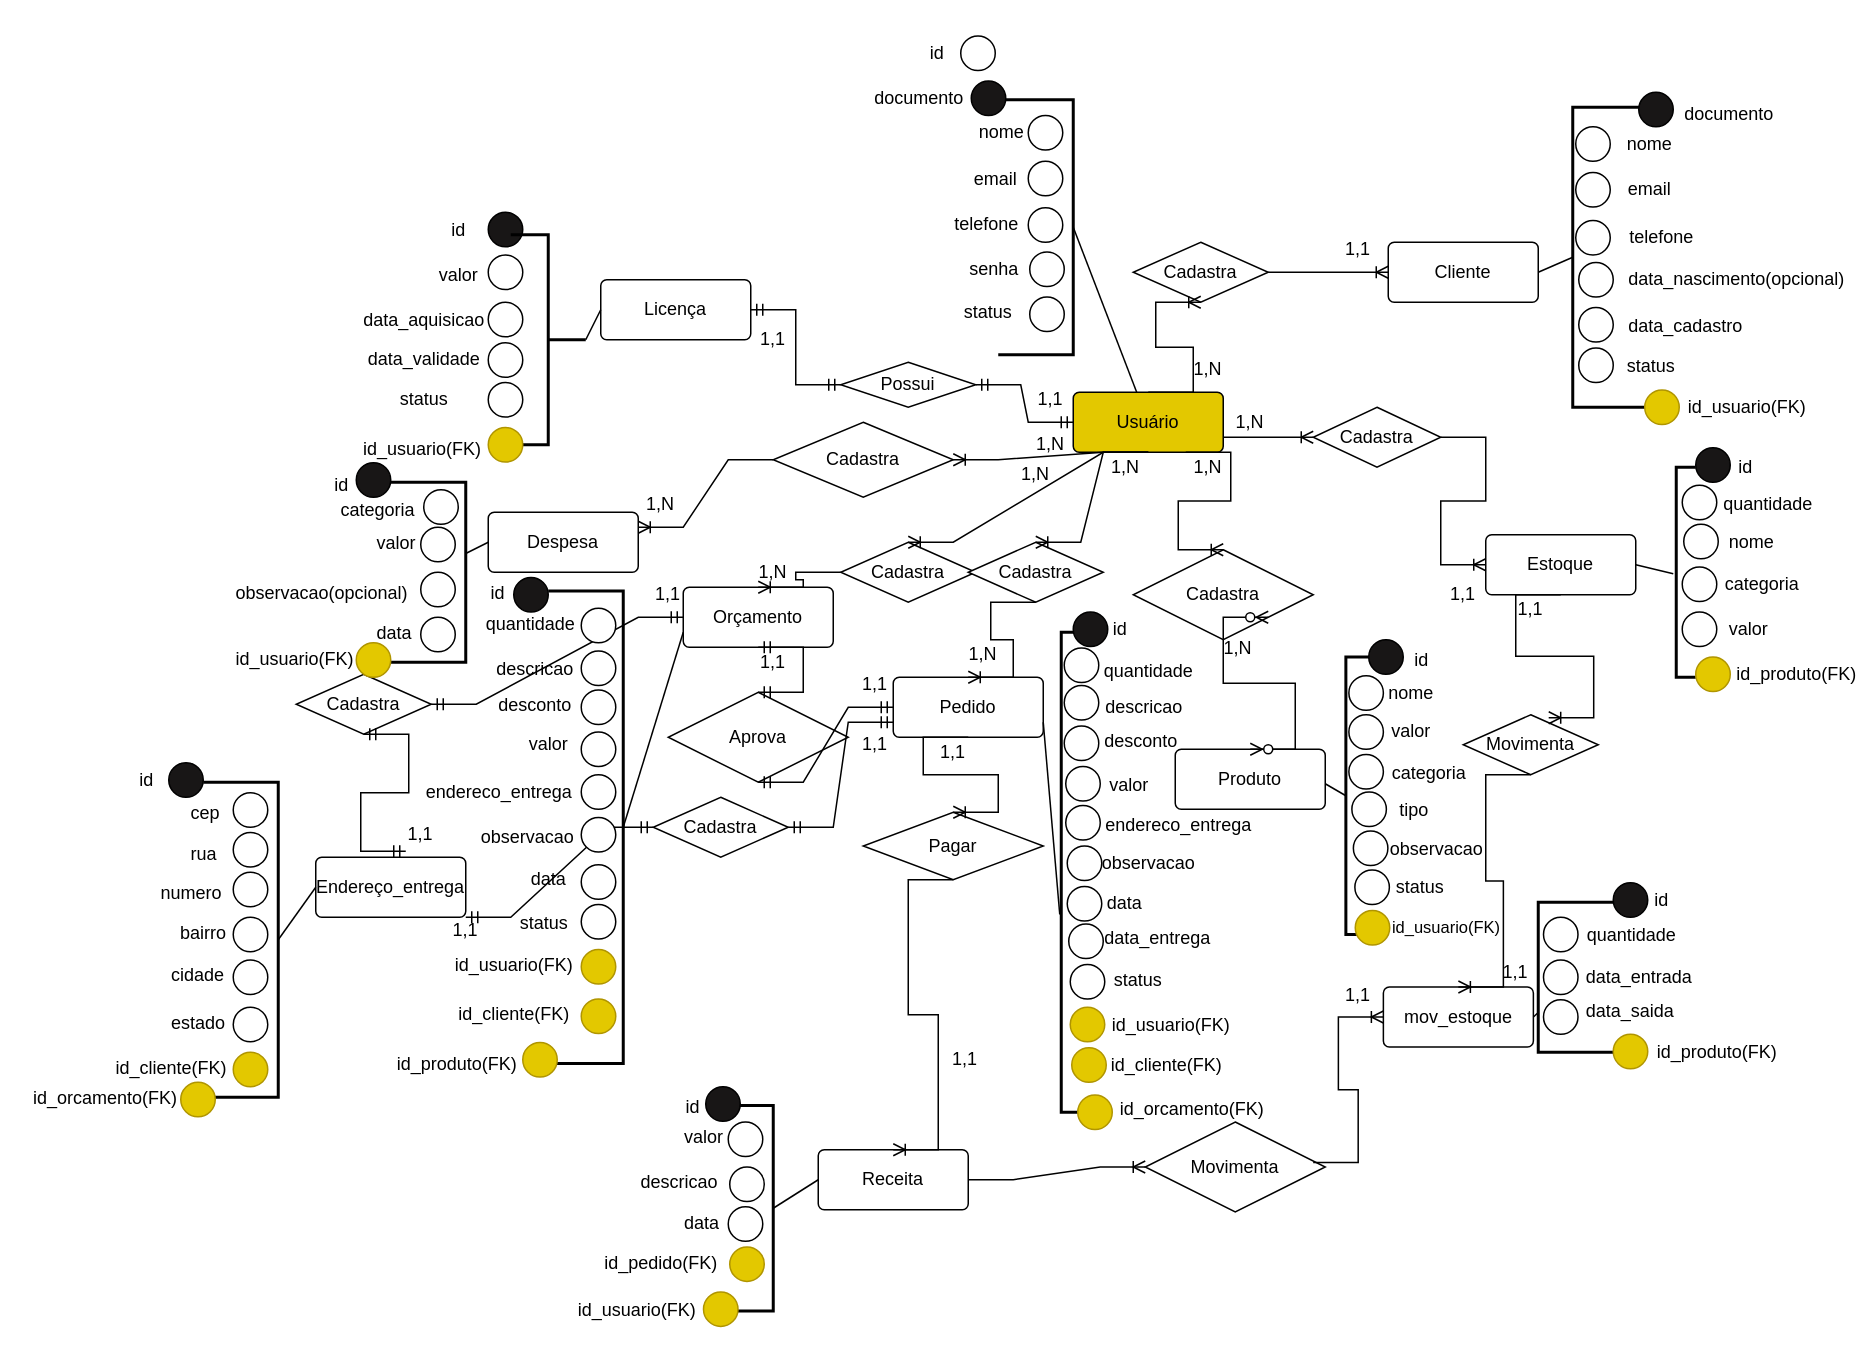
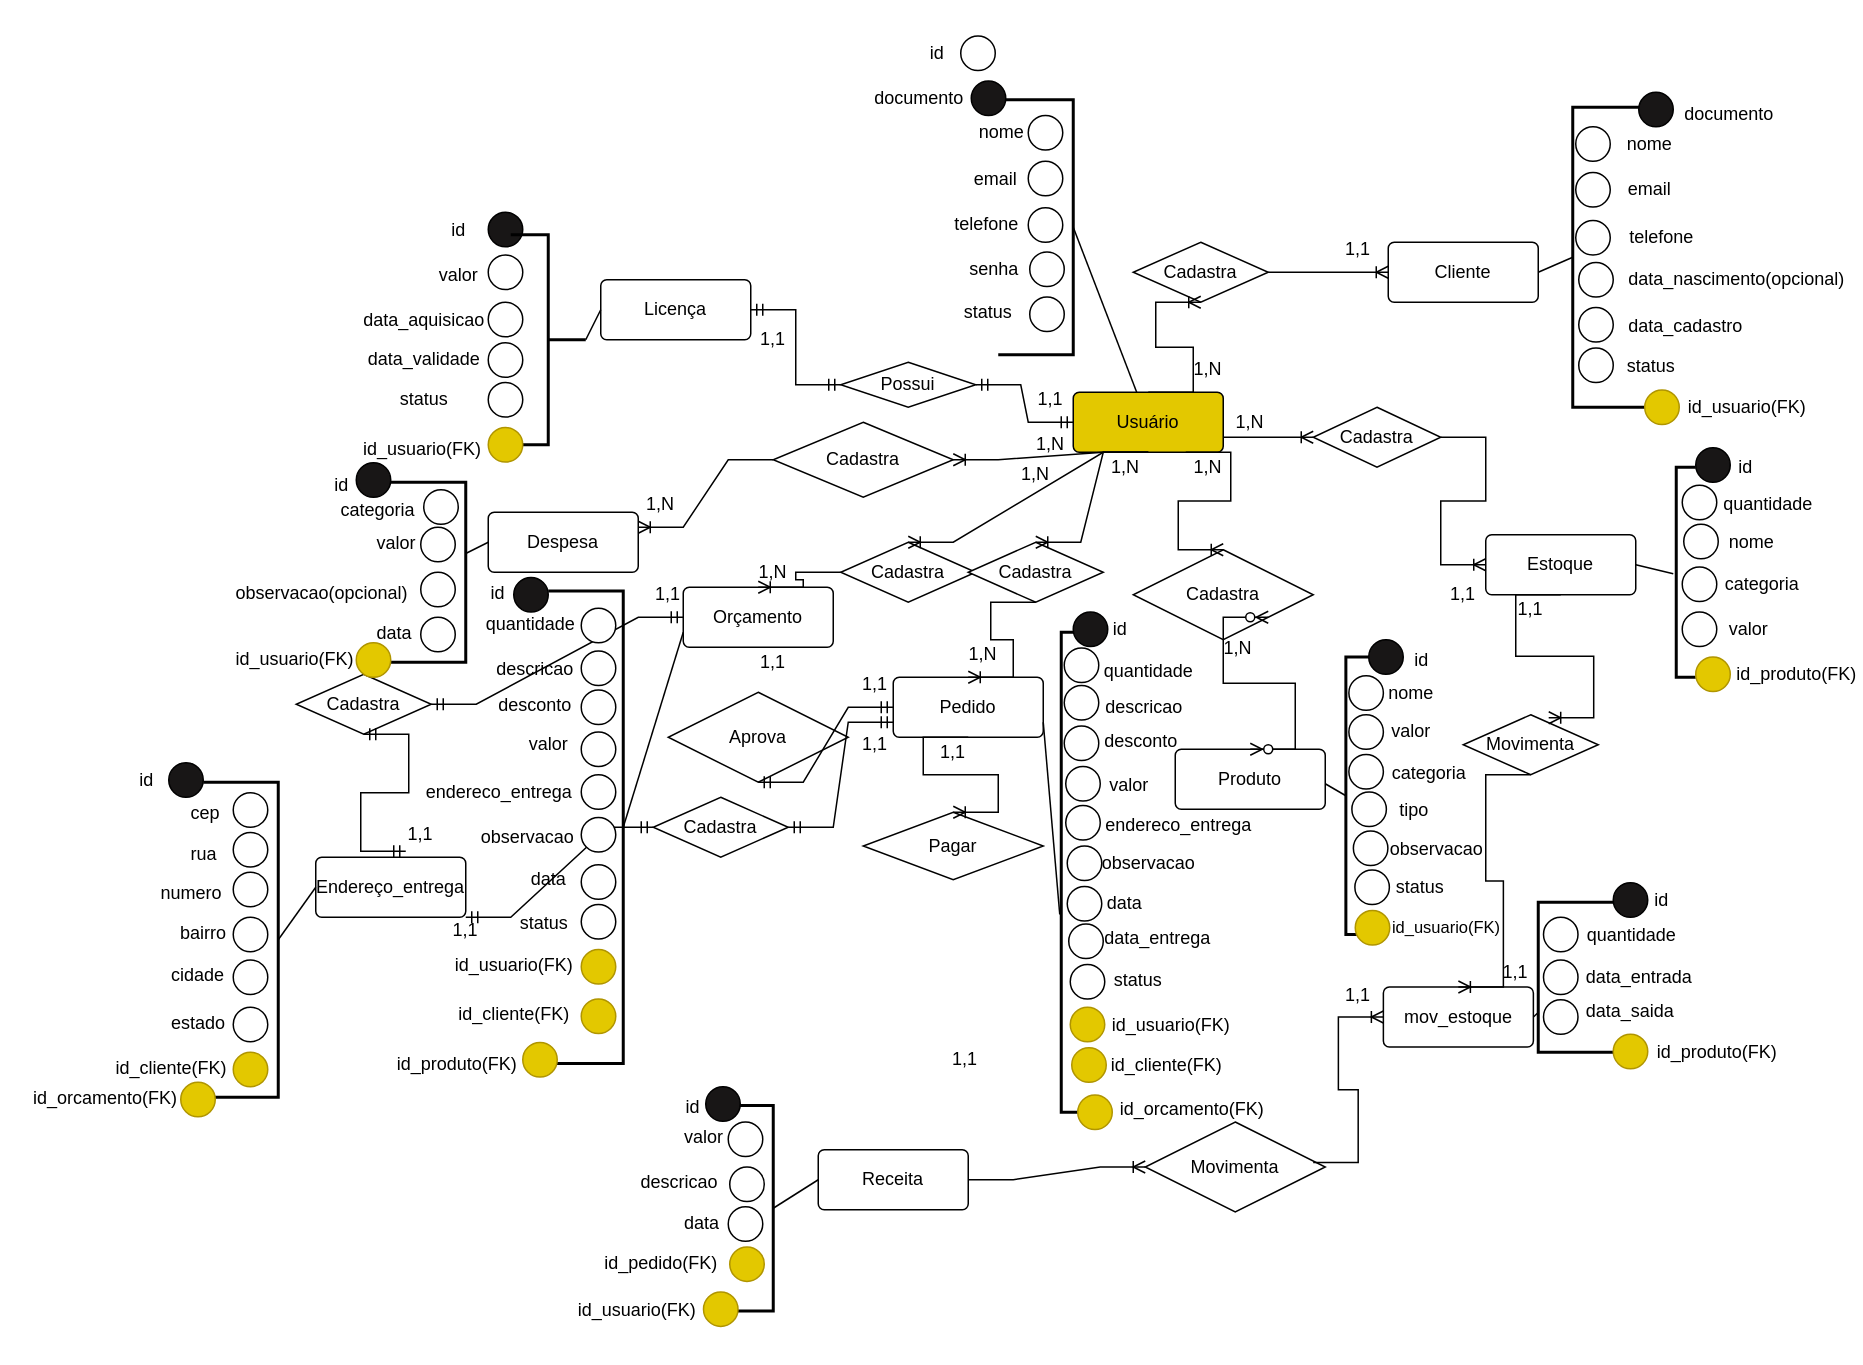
(803, 690) -> none
(908, 1009) -> none
